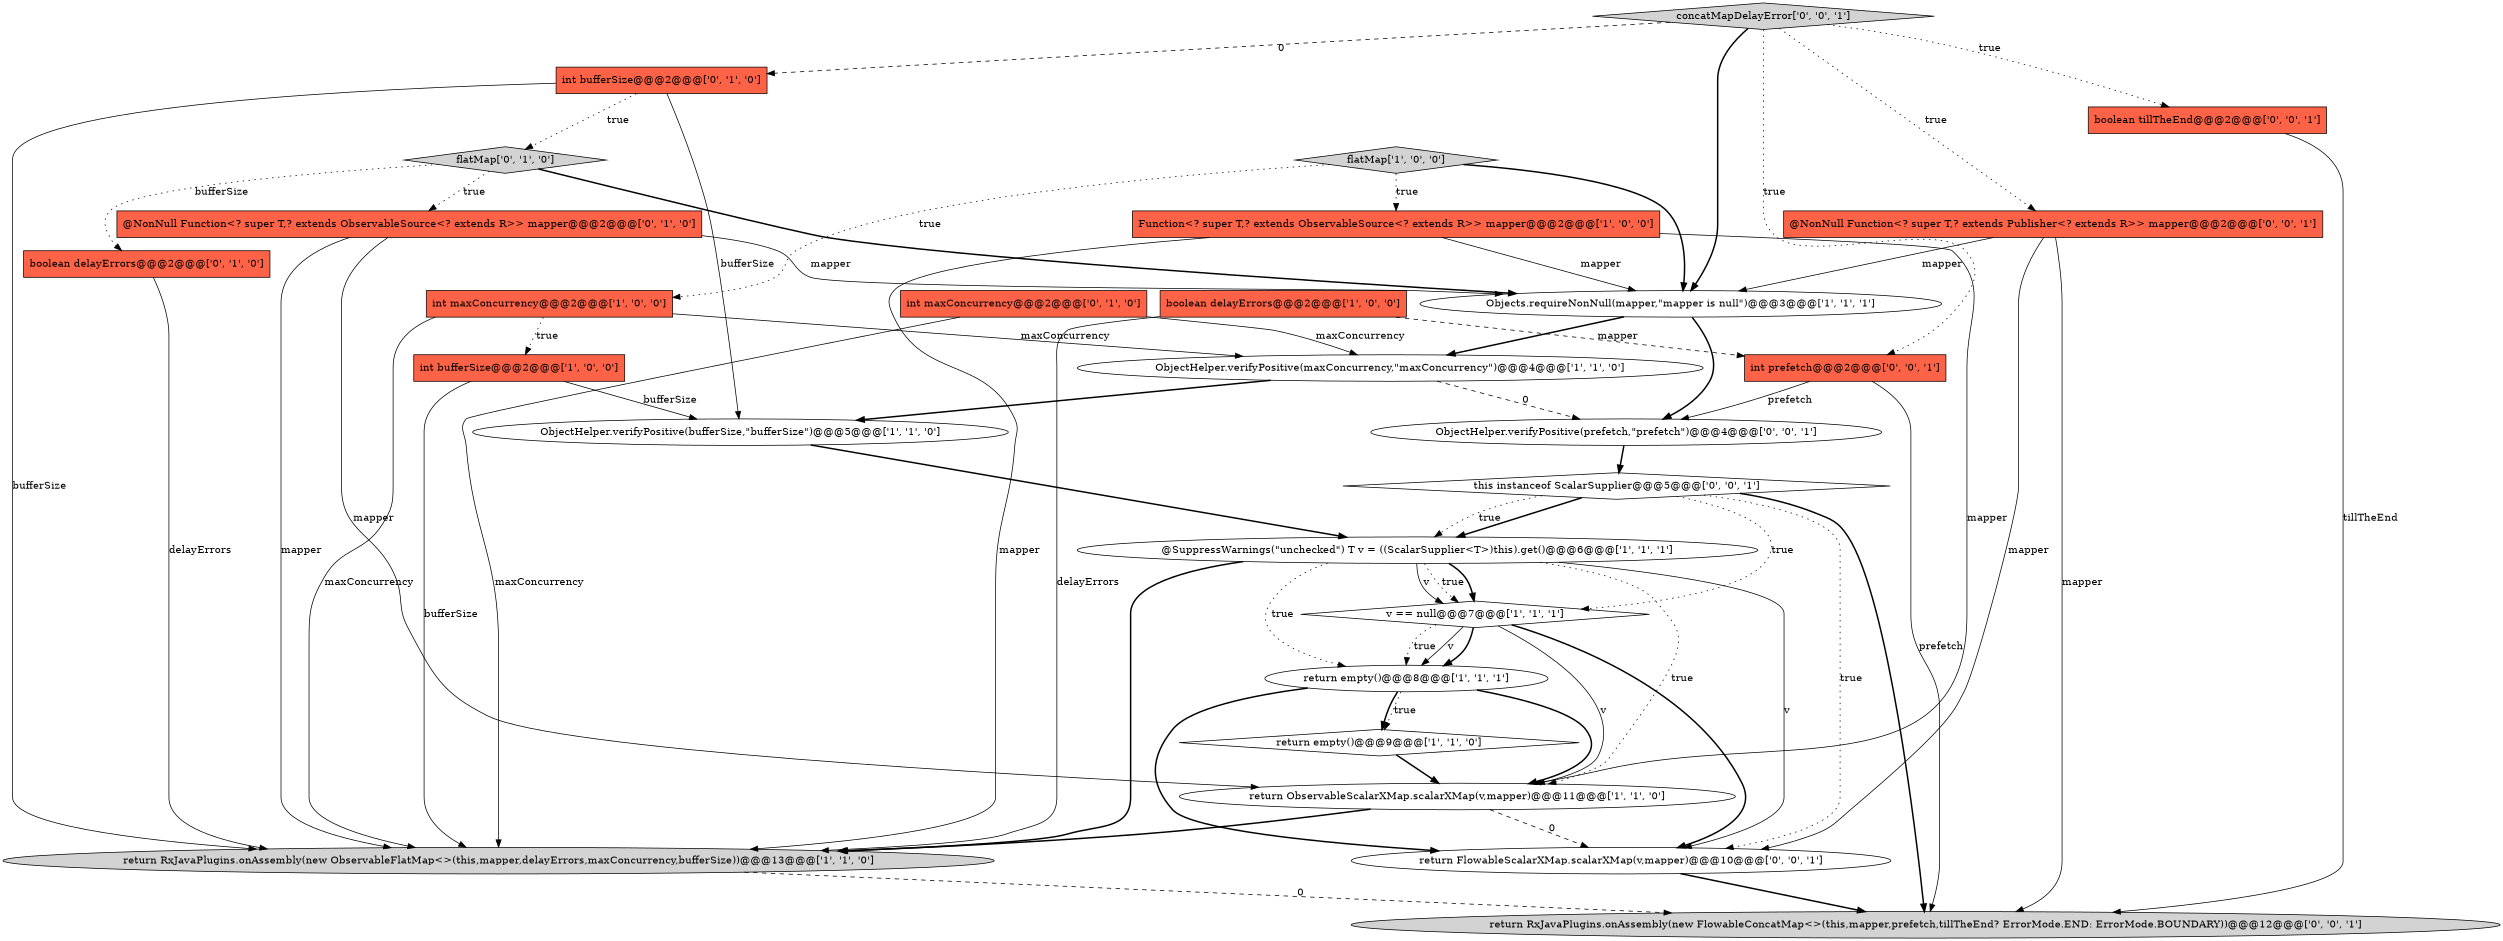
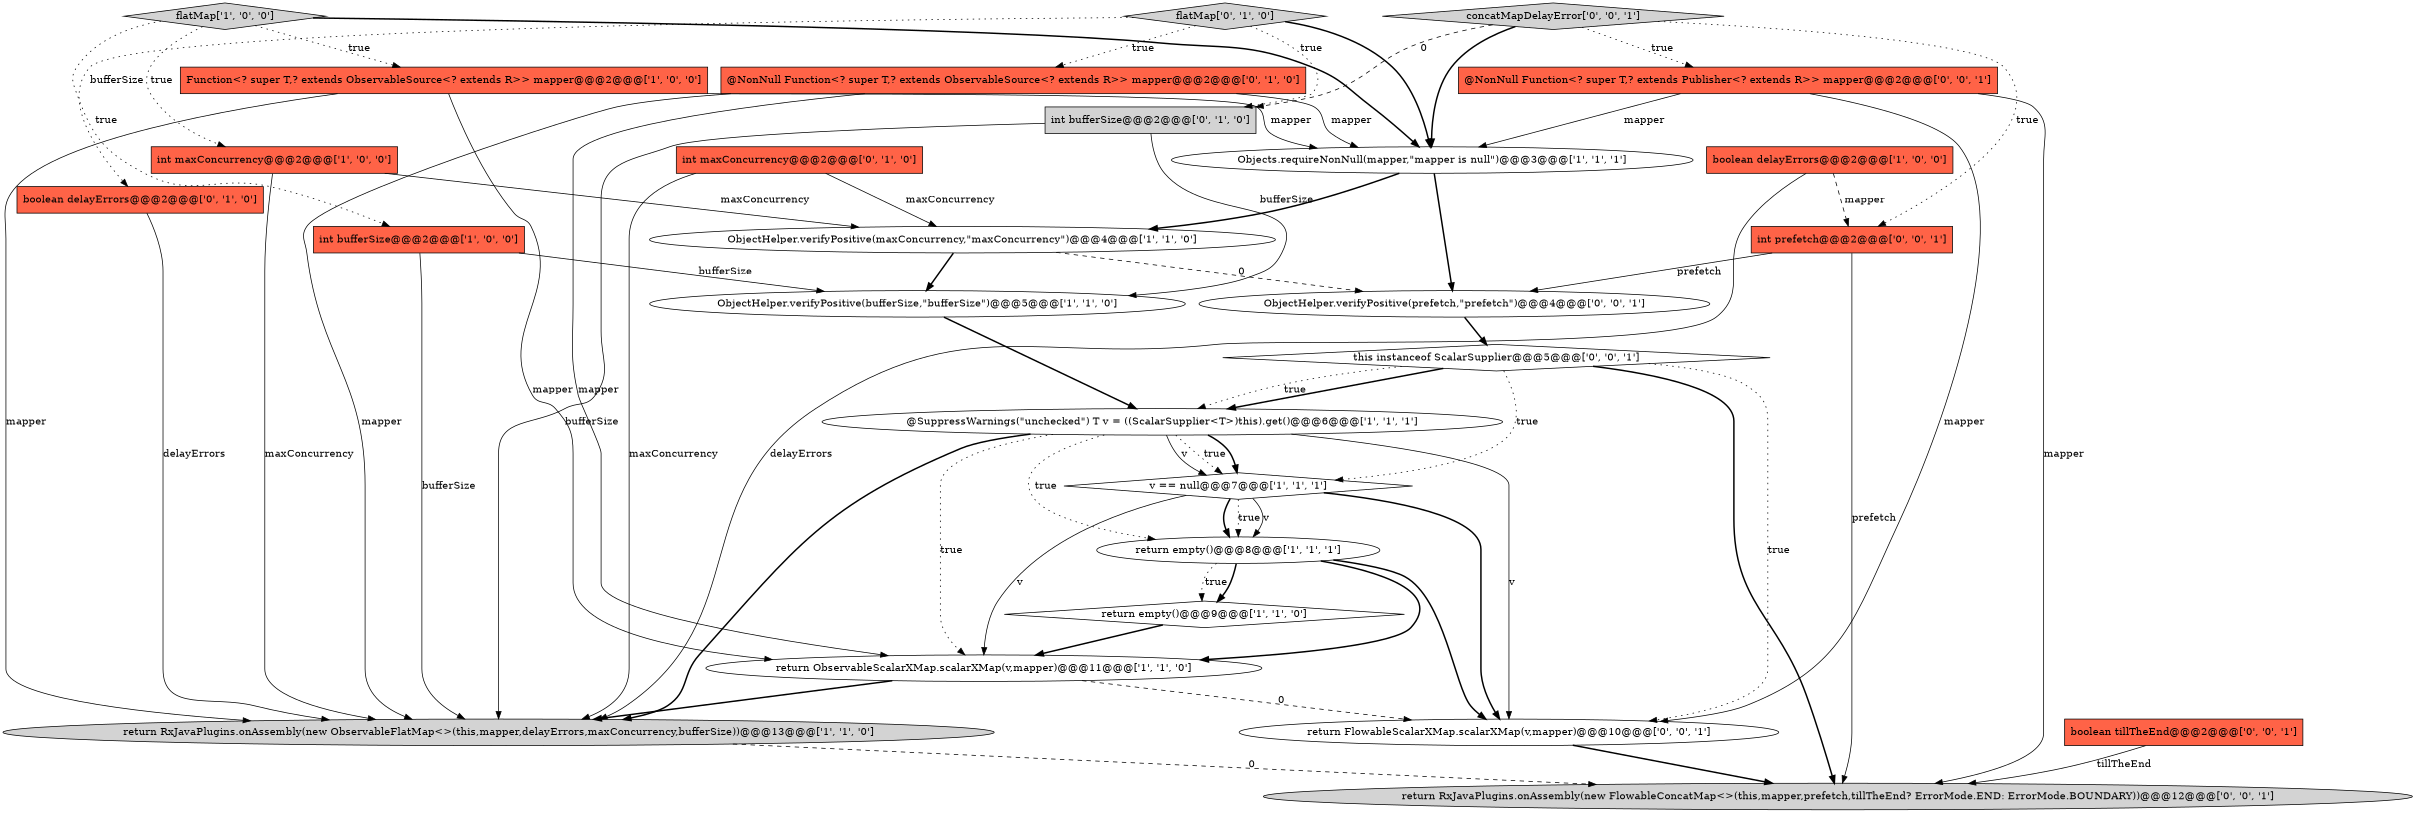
(1996, 57) -> none
(662, 80) -> (1150, 120)
(584, 120) -> (1317, 77)
(536, 333) -> (150, 176)
